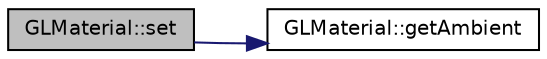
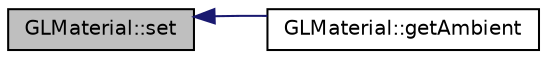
(220, 43) -> (241, 16)
